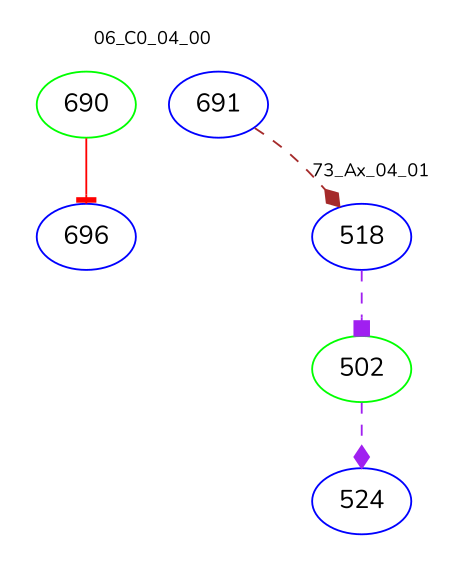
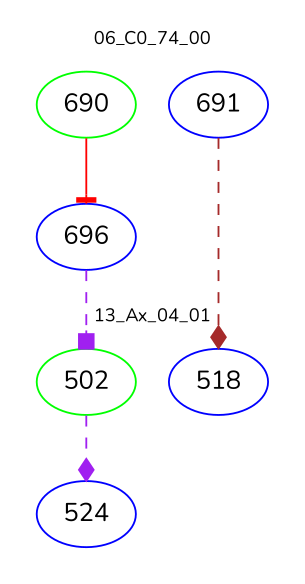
(152, 39) -> (152, 39)
(371, 172) -> (152, 317)
(362, 294) -> (86, 310)
